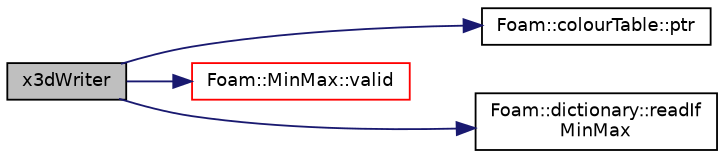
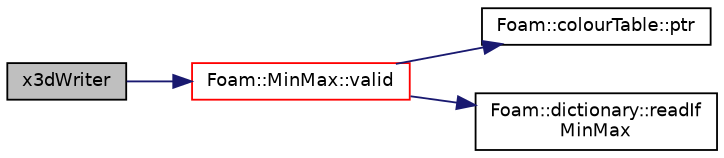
(291, 34) -> (439, 56)
(287, 126) -> (434, 99)
